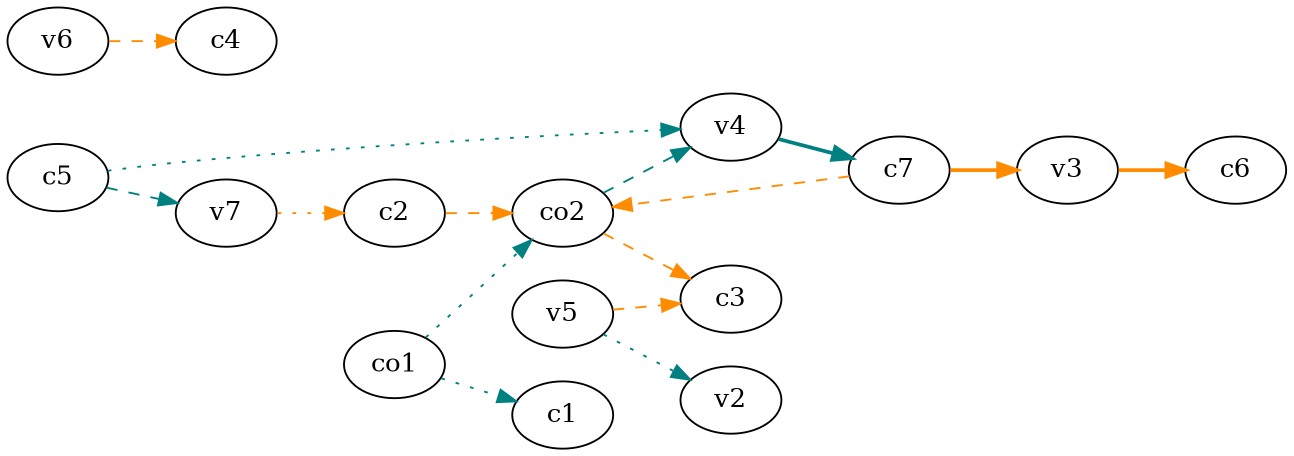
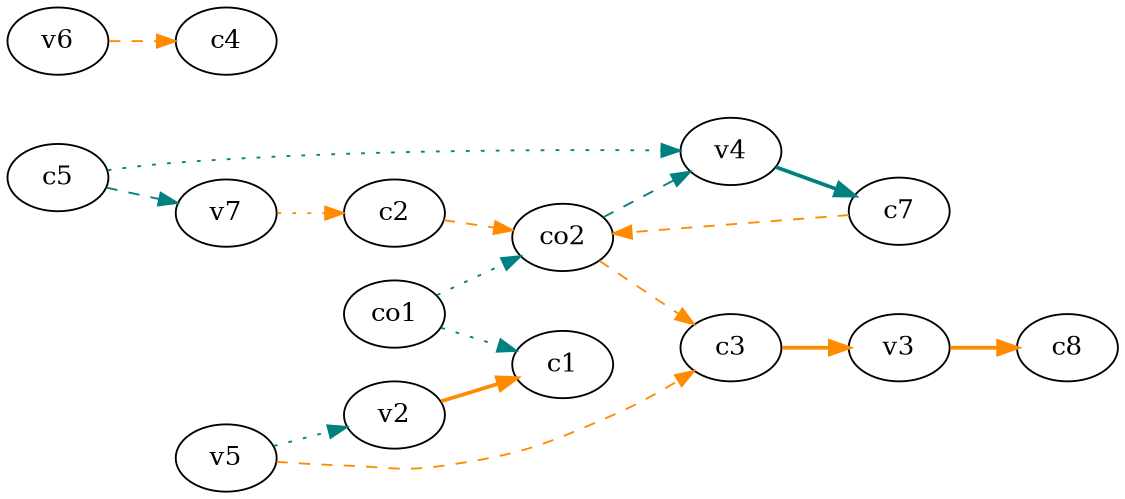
(974, 170) -> (806, 348)
(1236, 170) -> (1067, 348)
none -> (470, 392)
